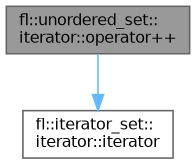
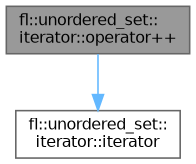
(98, 134) -> (98, 134)
